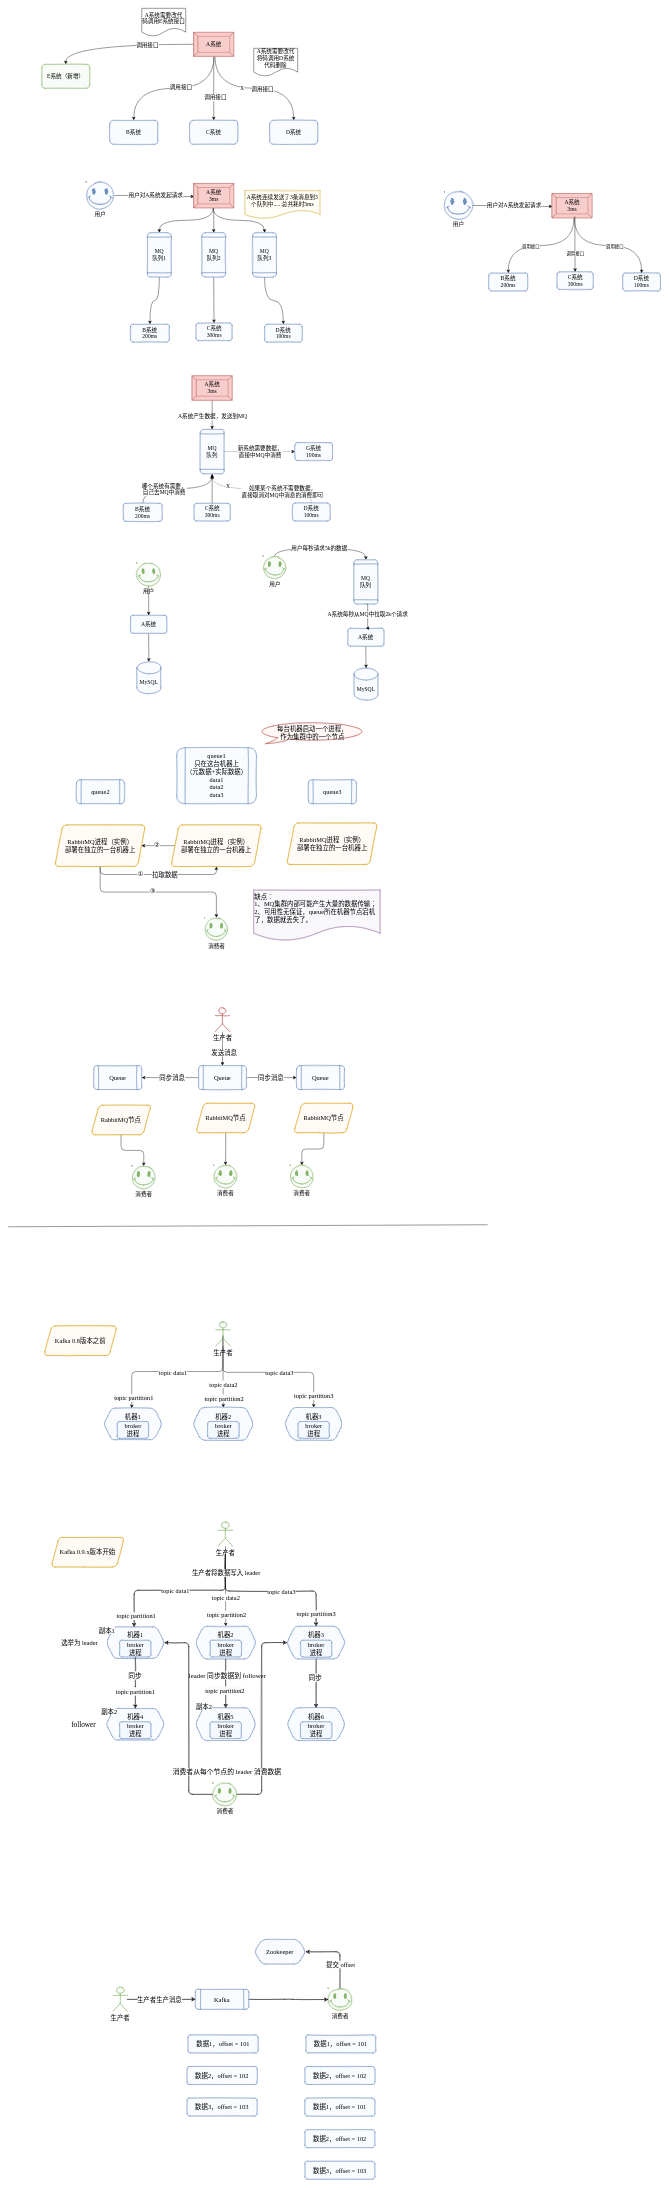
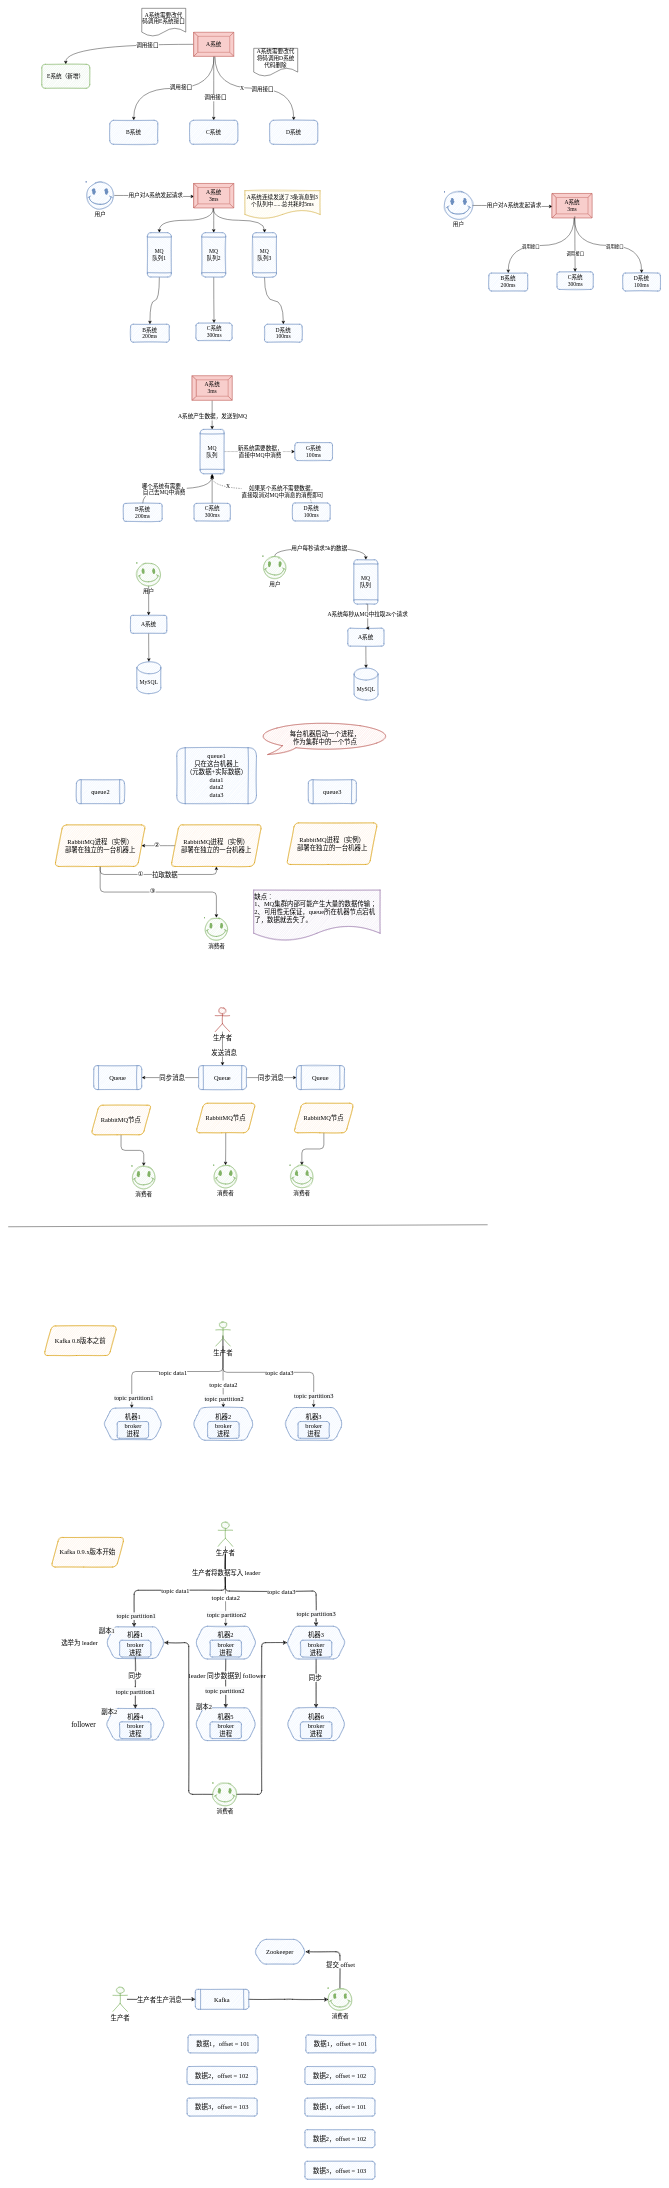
(313, 733) -> (325, 738)
(229, 1773) -> none
